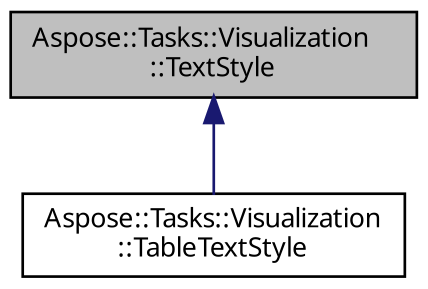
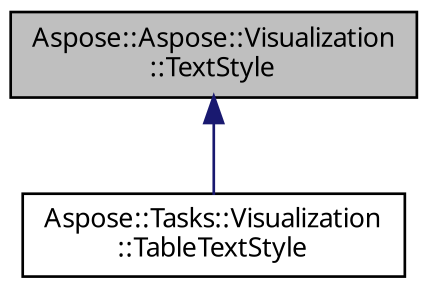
(214, 55) -> (214, 55)
